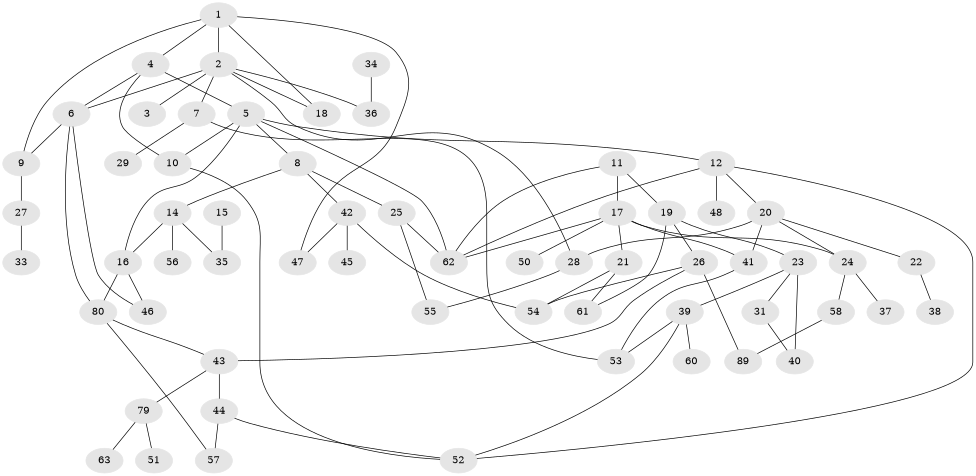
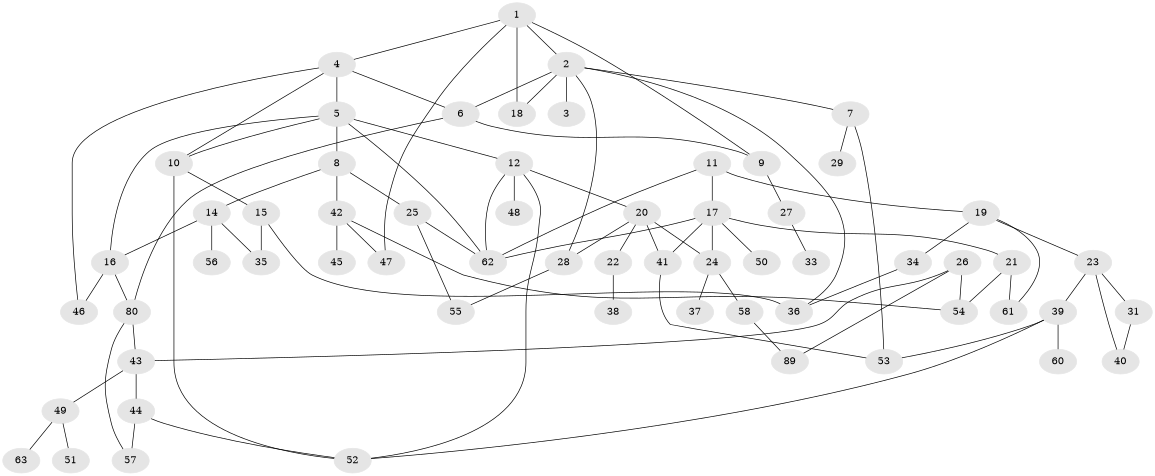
none -> (217, 188)
(87, 224) -> (121, 119)
(687, 243) -> (949, 236)
none -> (512, 296)
(144, 411) -> (60, 411)
